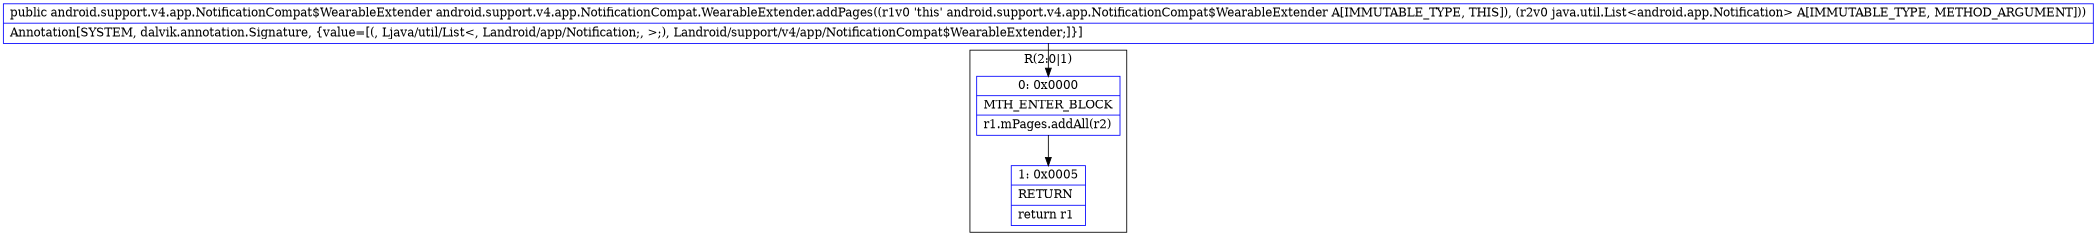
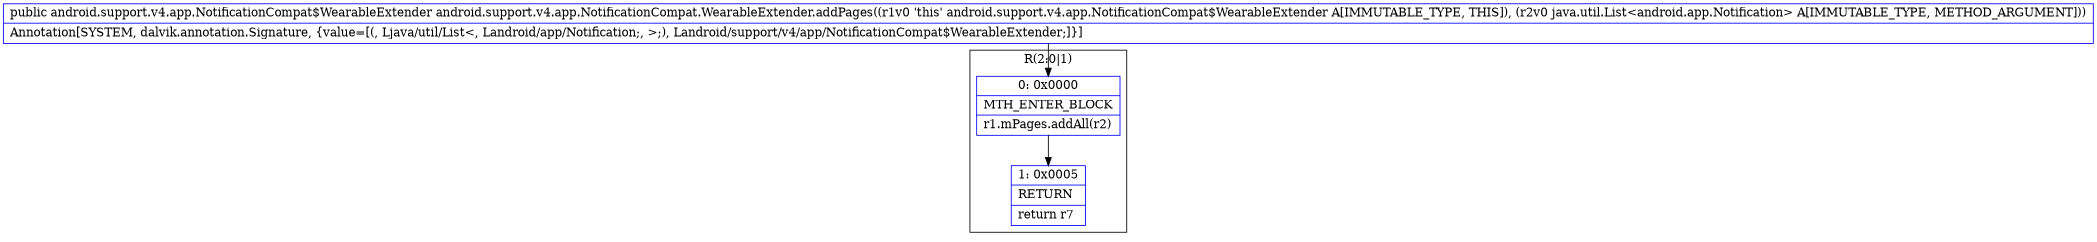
(1046, 215) -> (1046, 215)
